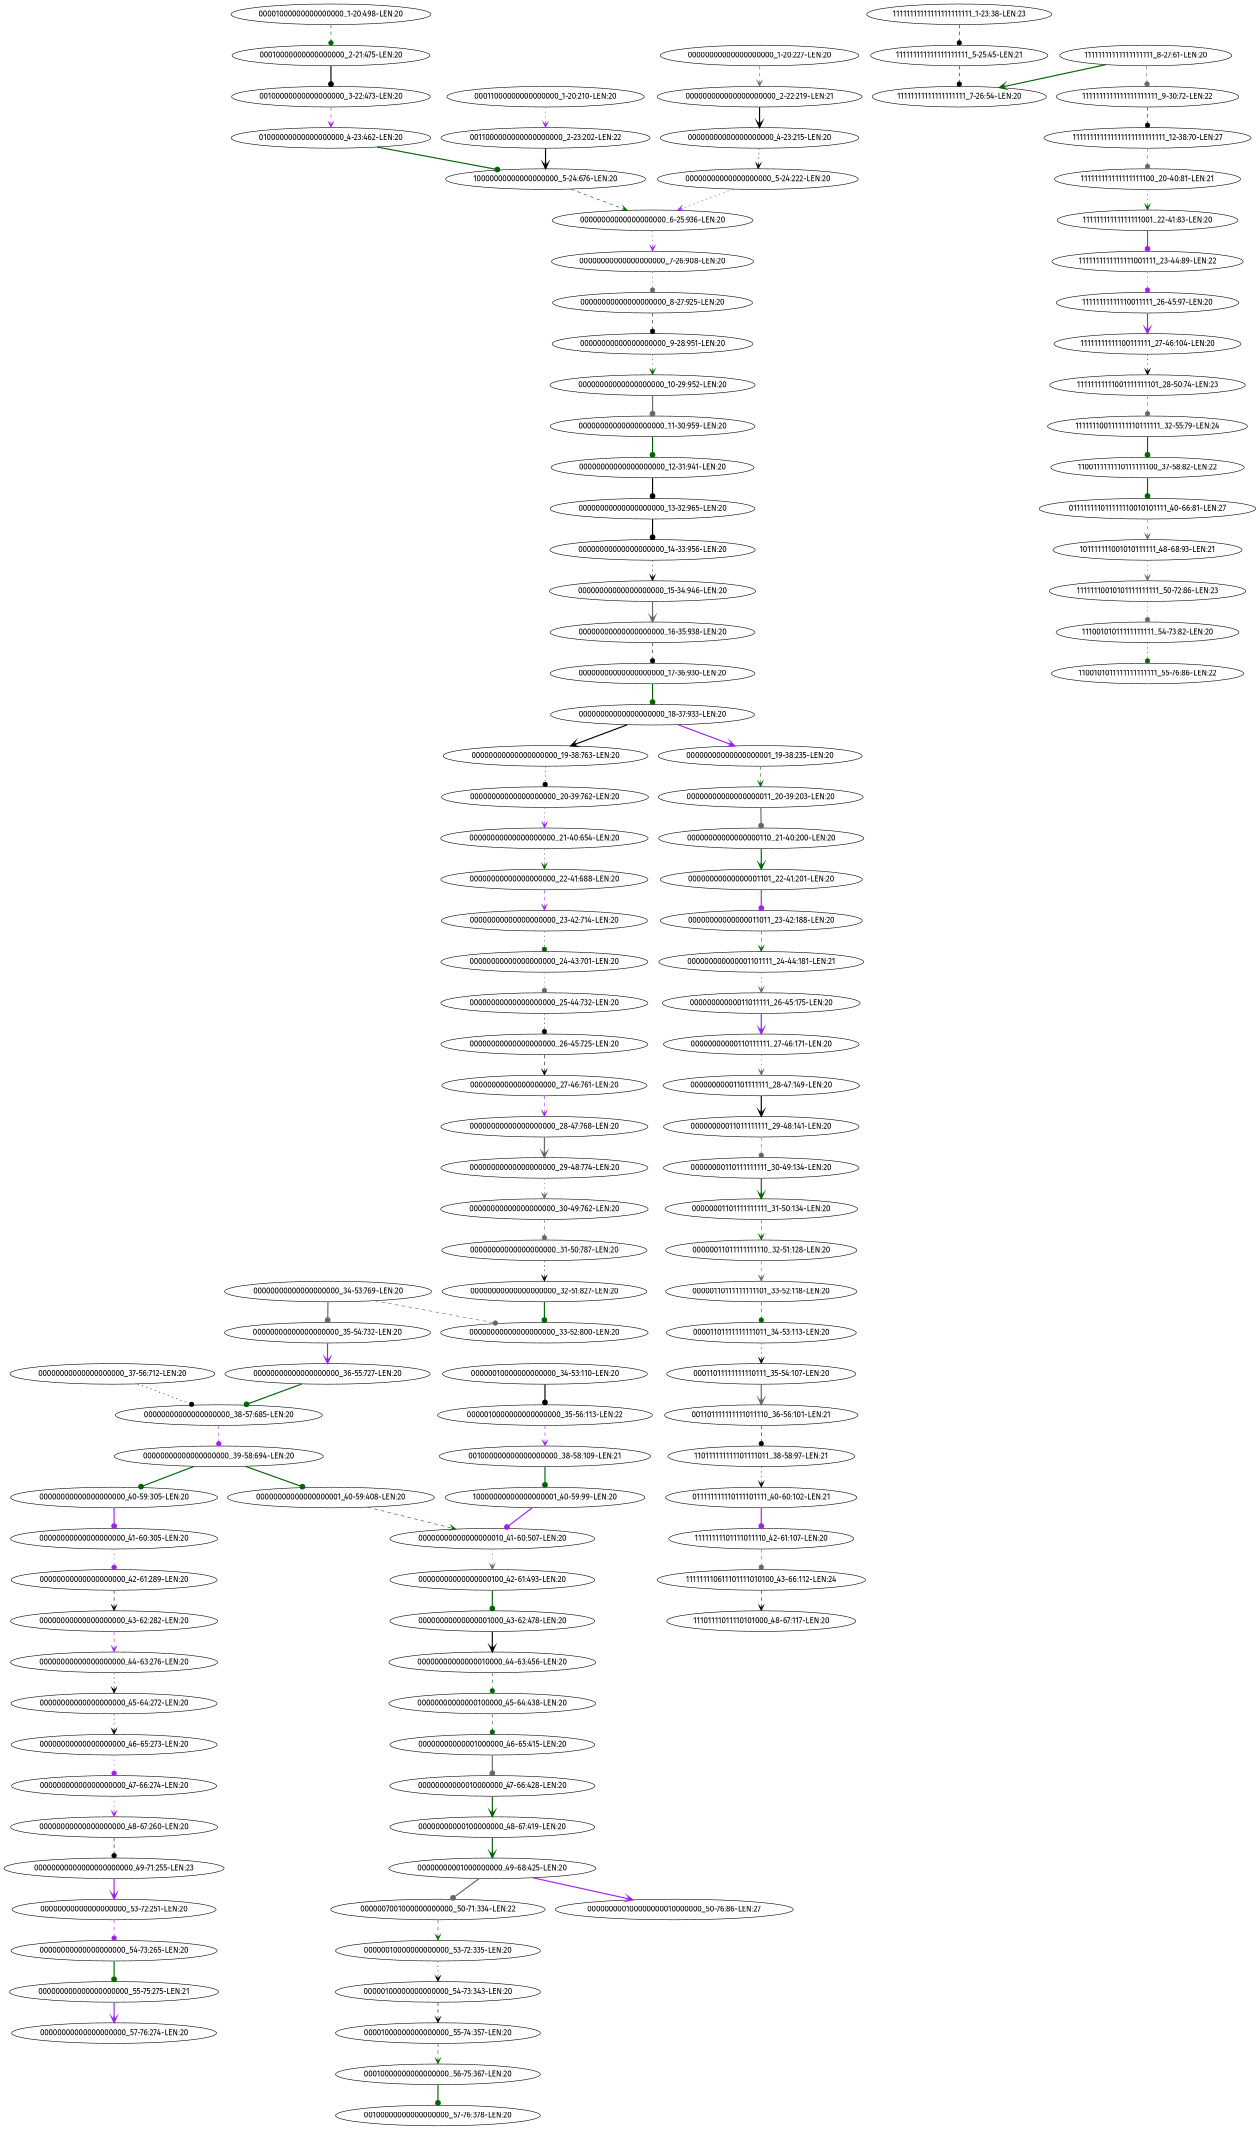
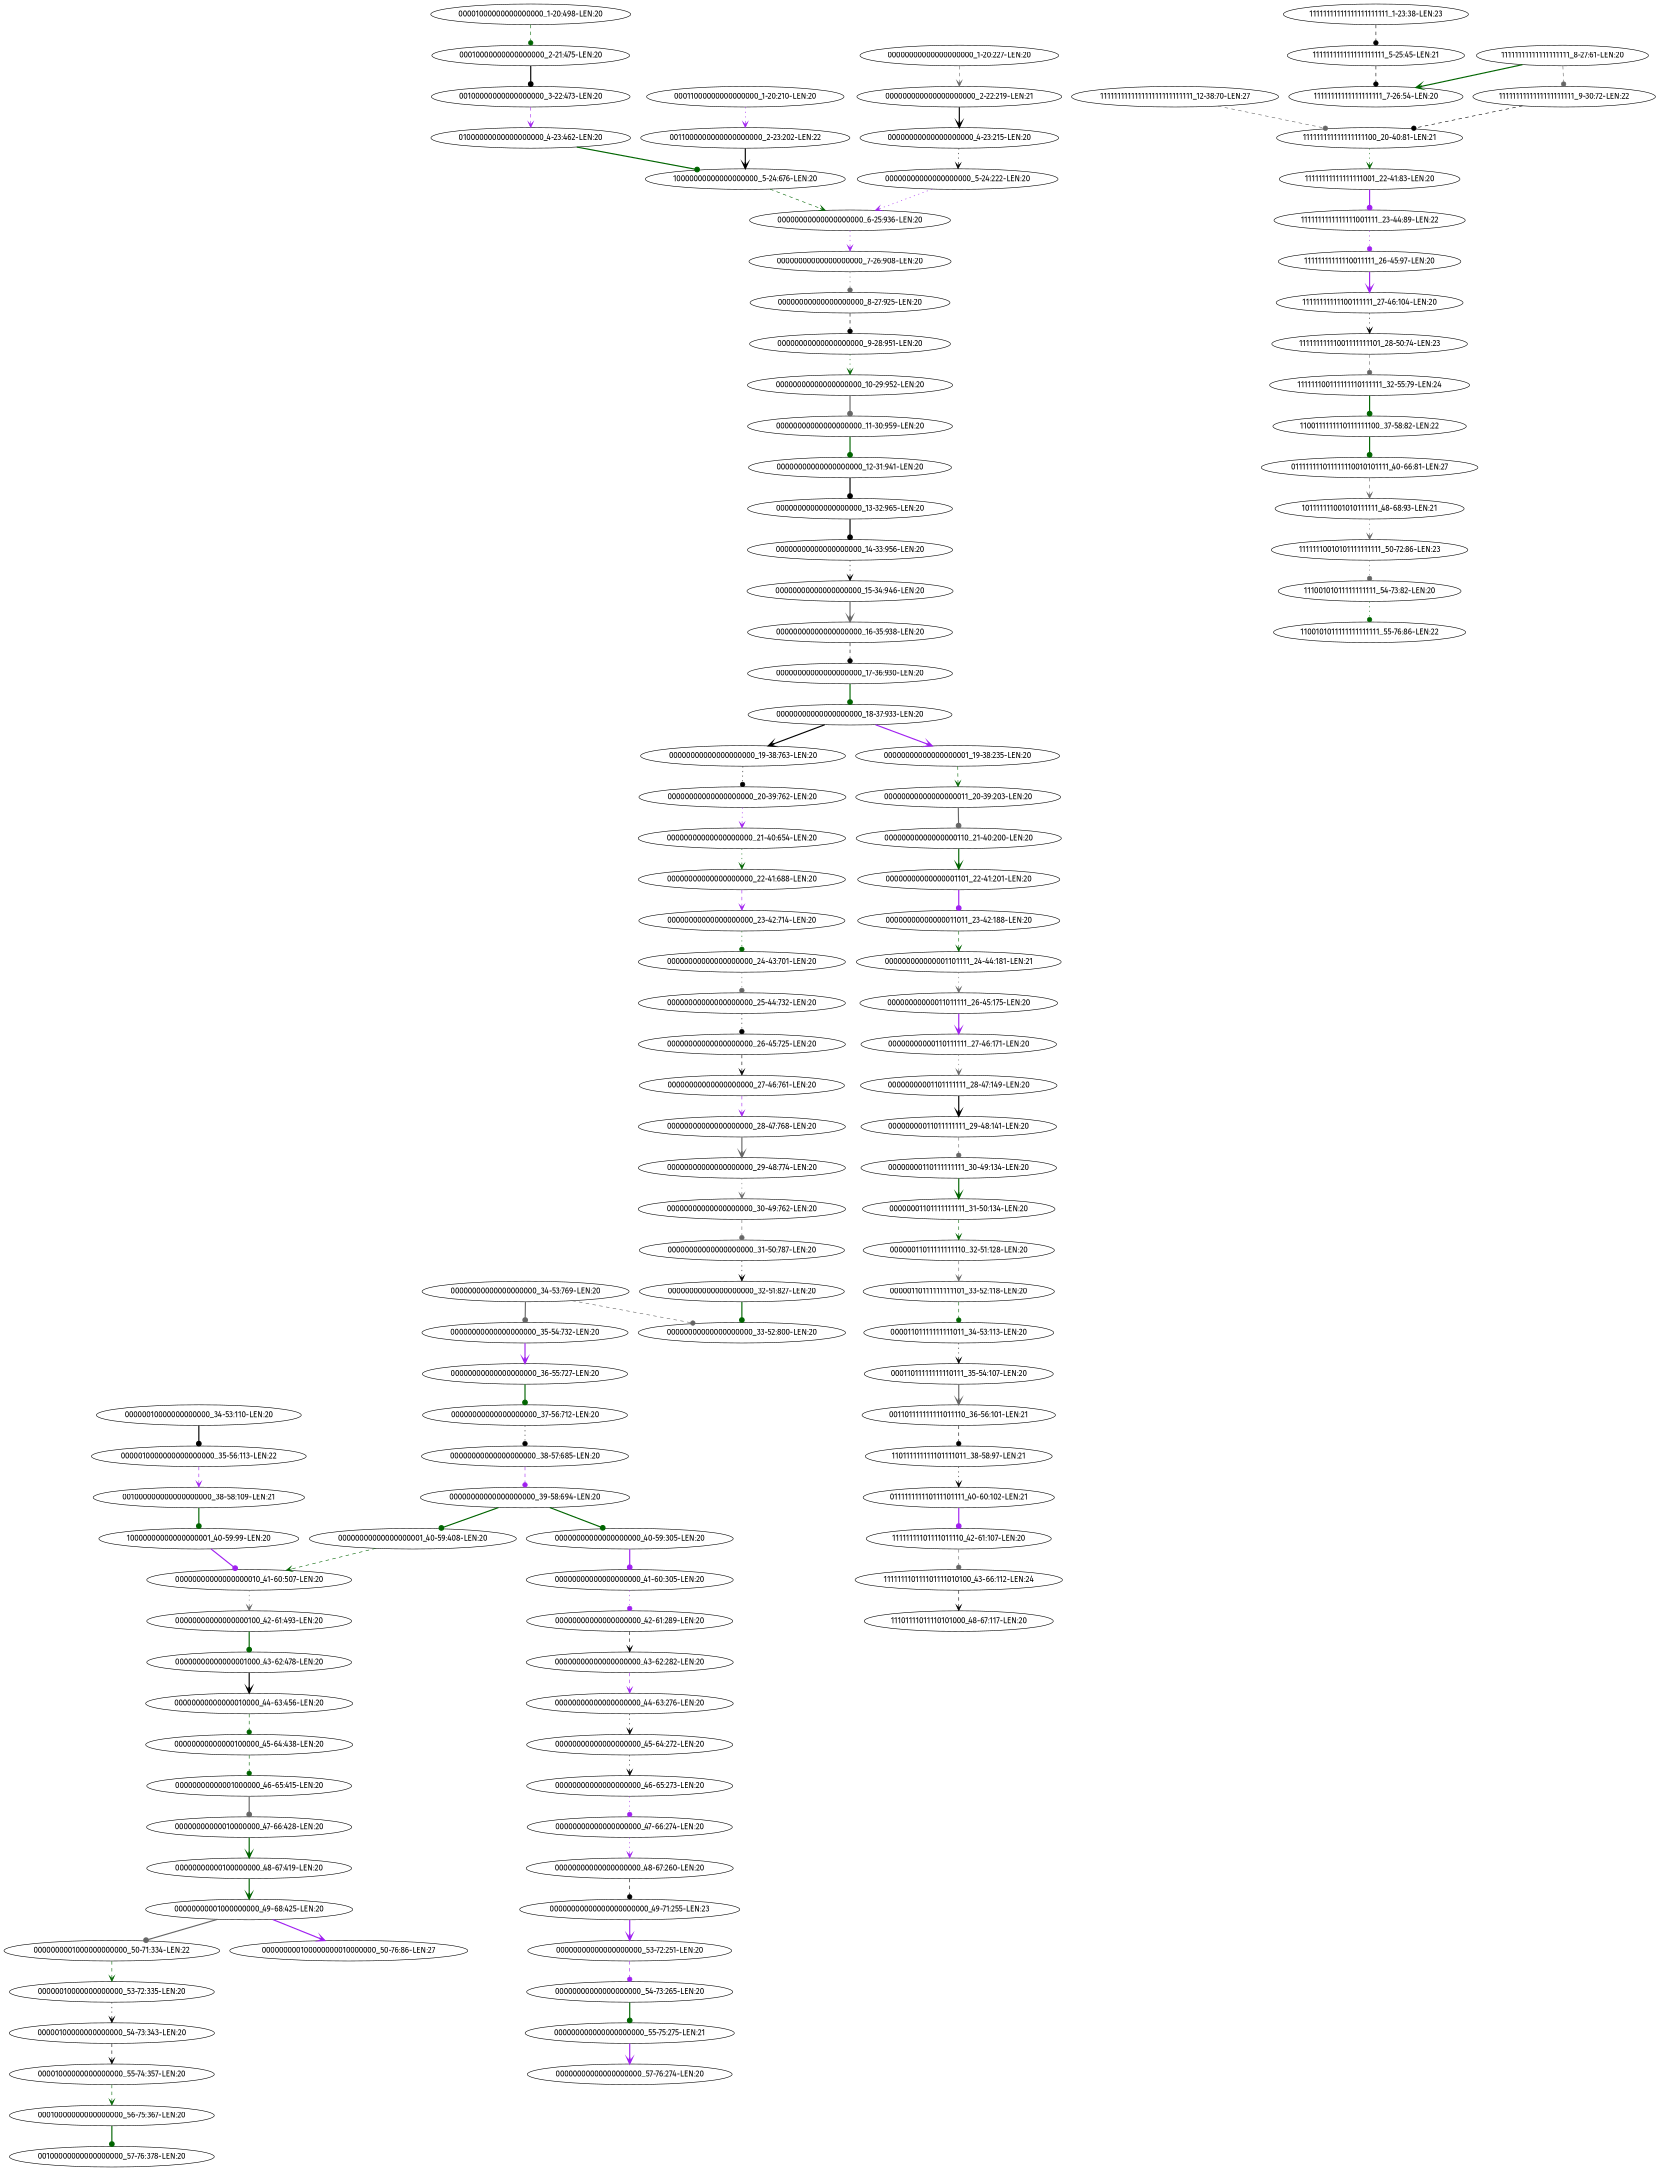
(1148, 115) -> (1469, 117)
(275, 1394) -> (525, 1392)
(761, 1580) -> (959, 1580)
(438, 1910) -> (112, 1951)
